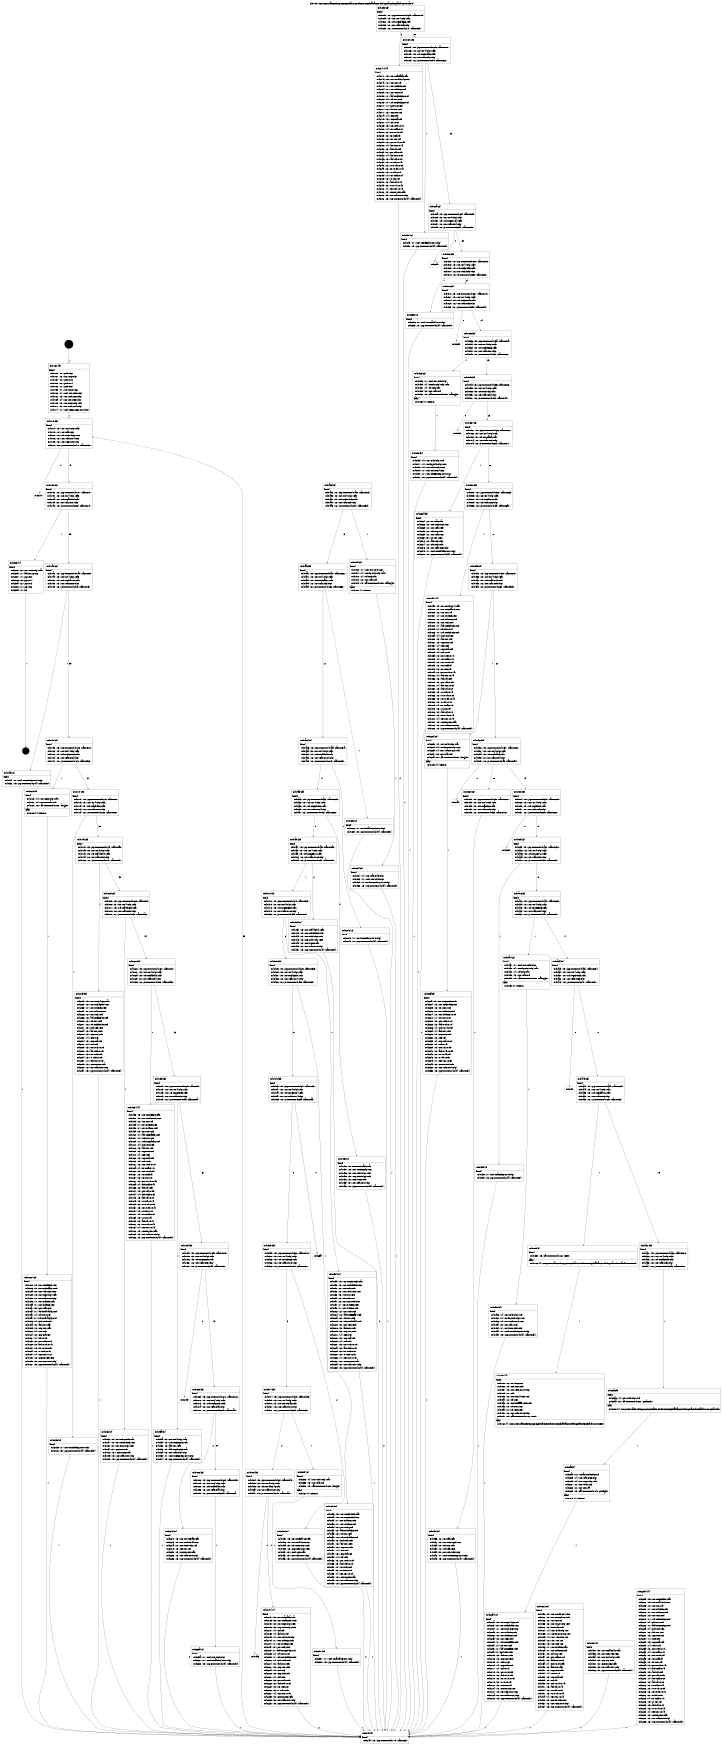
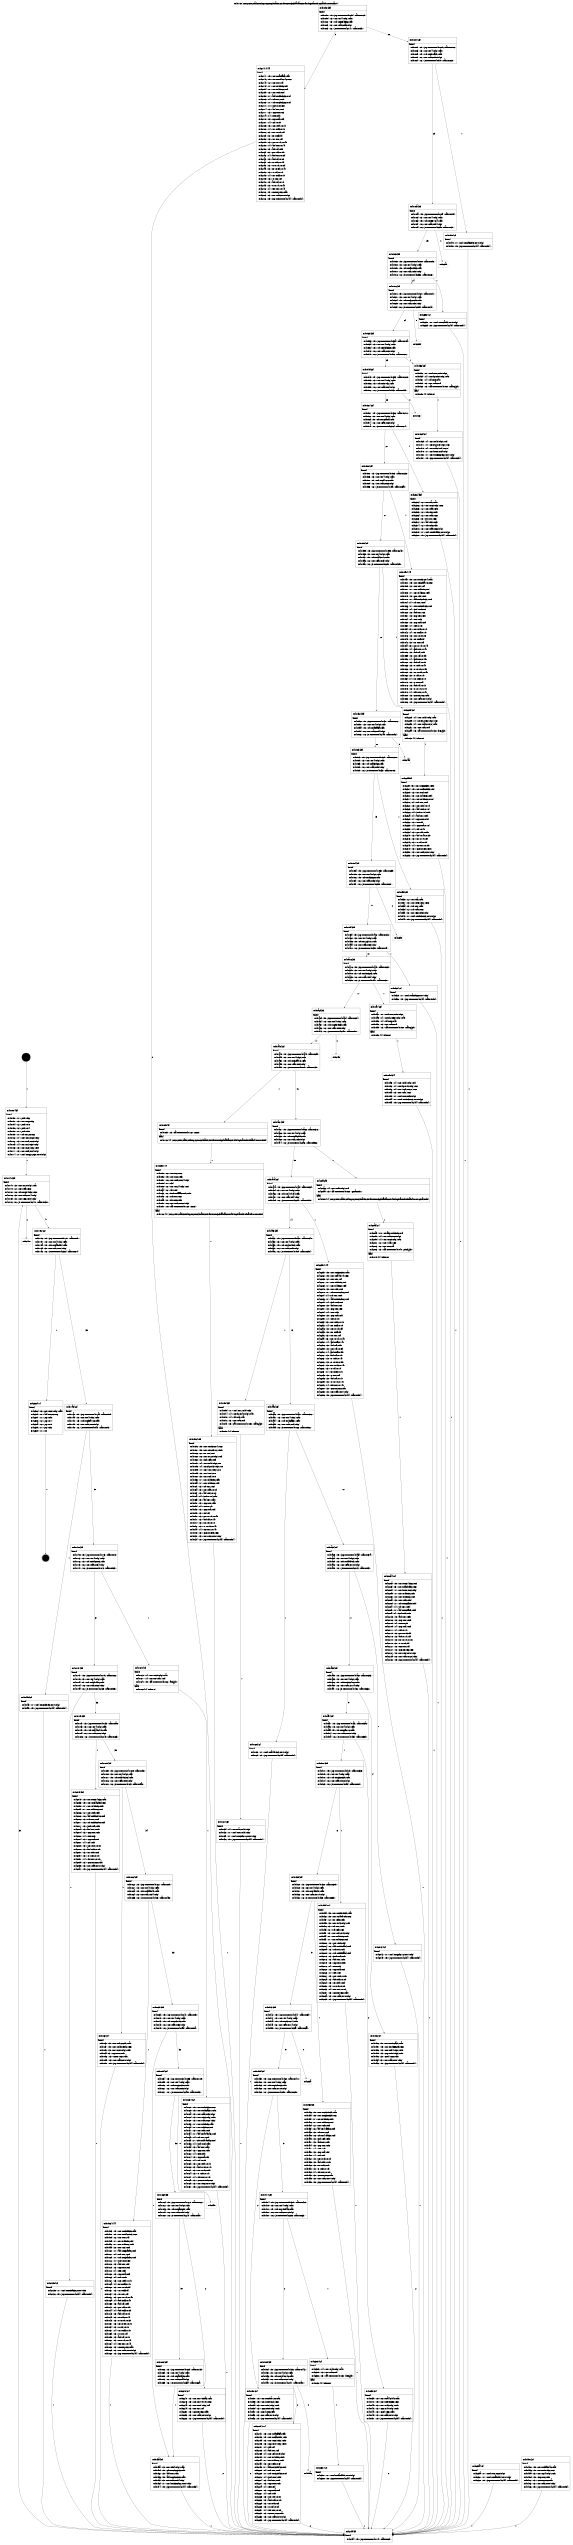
(516, 776) -> (373, 817)
none -> (290, 1190)
none -> (210, 1326)
(215, 1571) -> (172, 2421)
